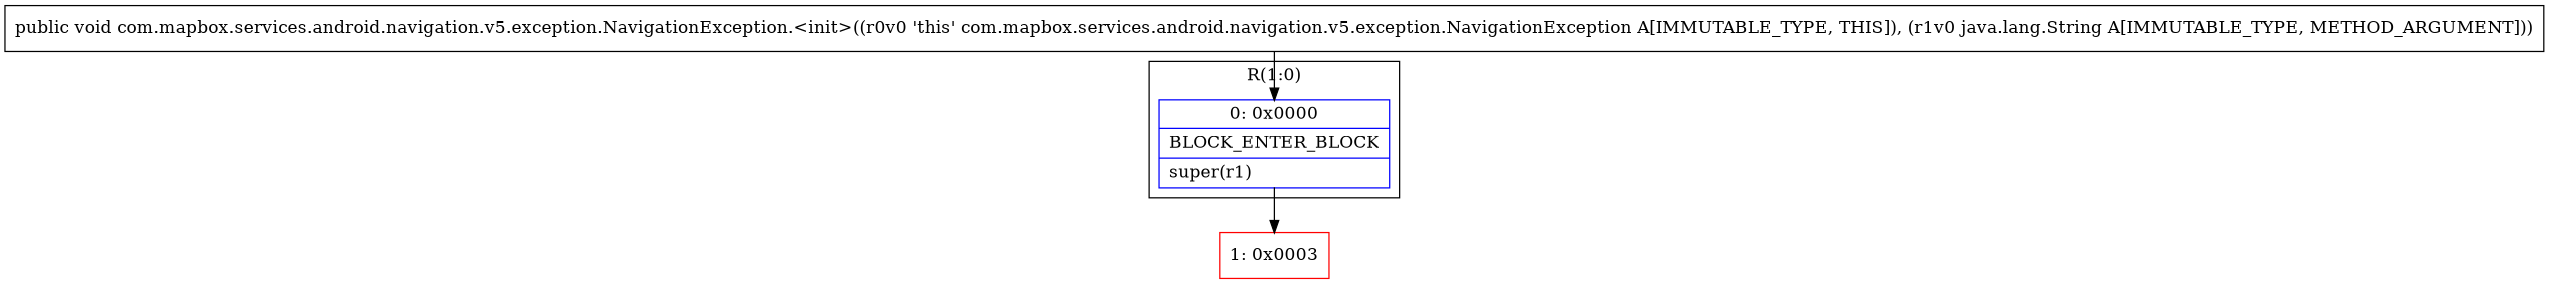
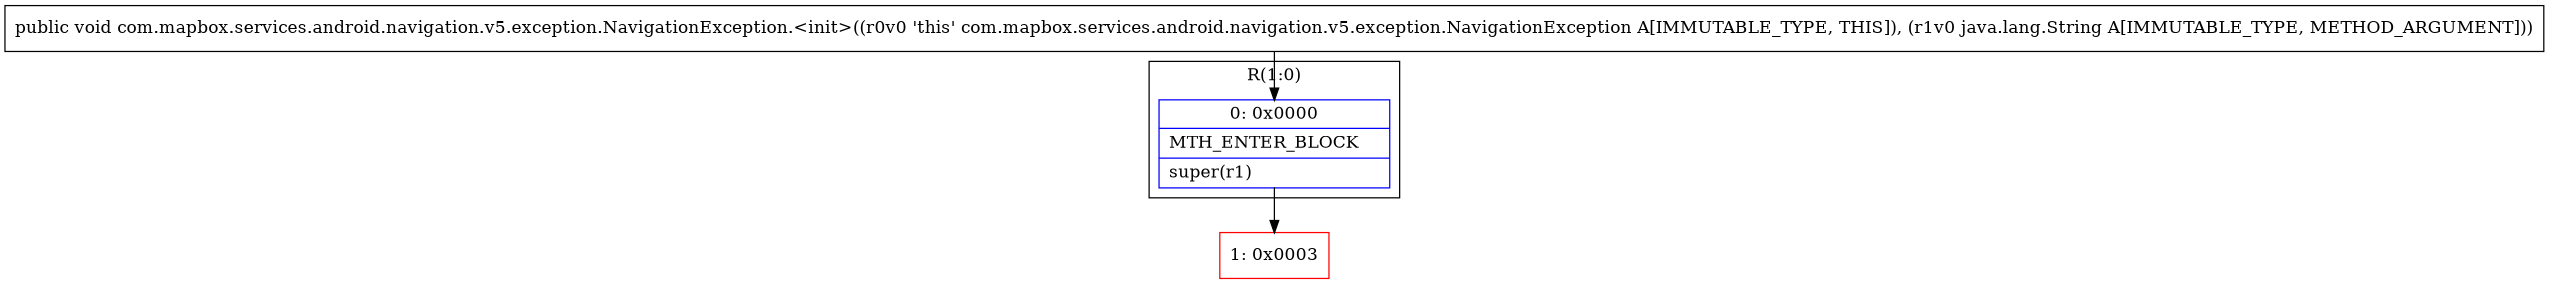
(1274, 143) -> (1264, 143)
